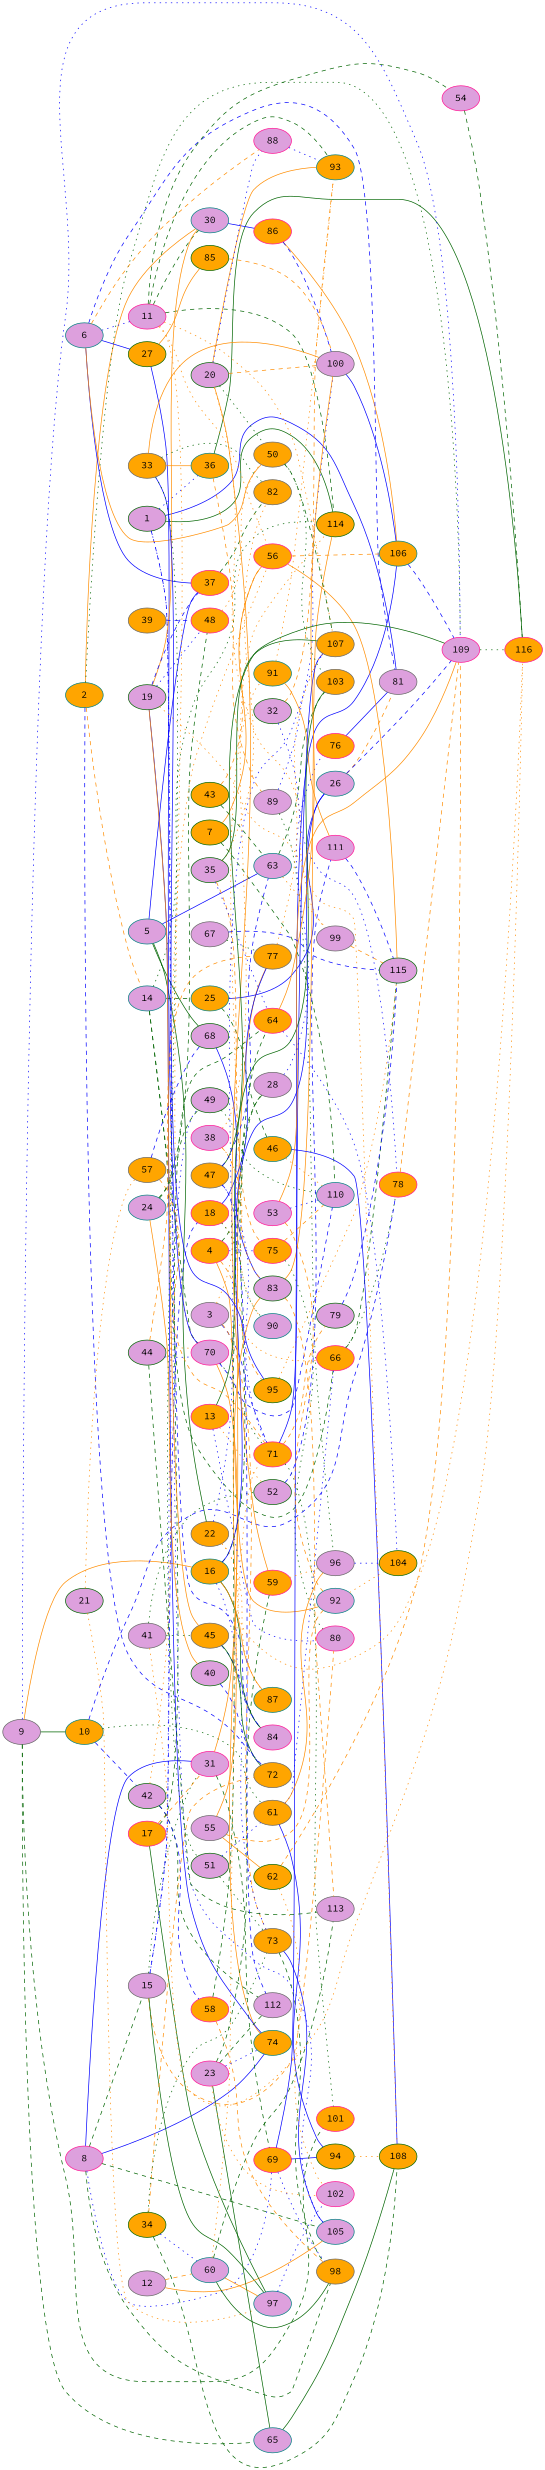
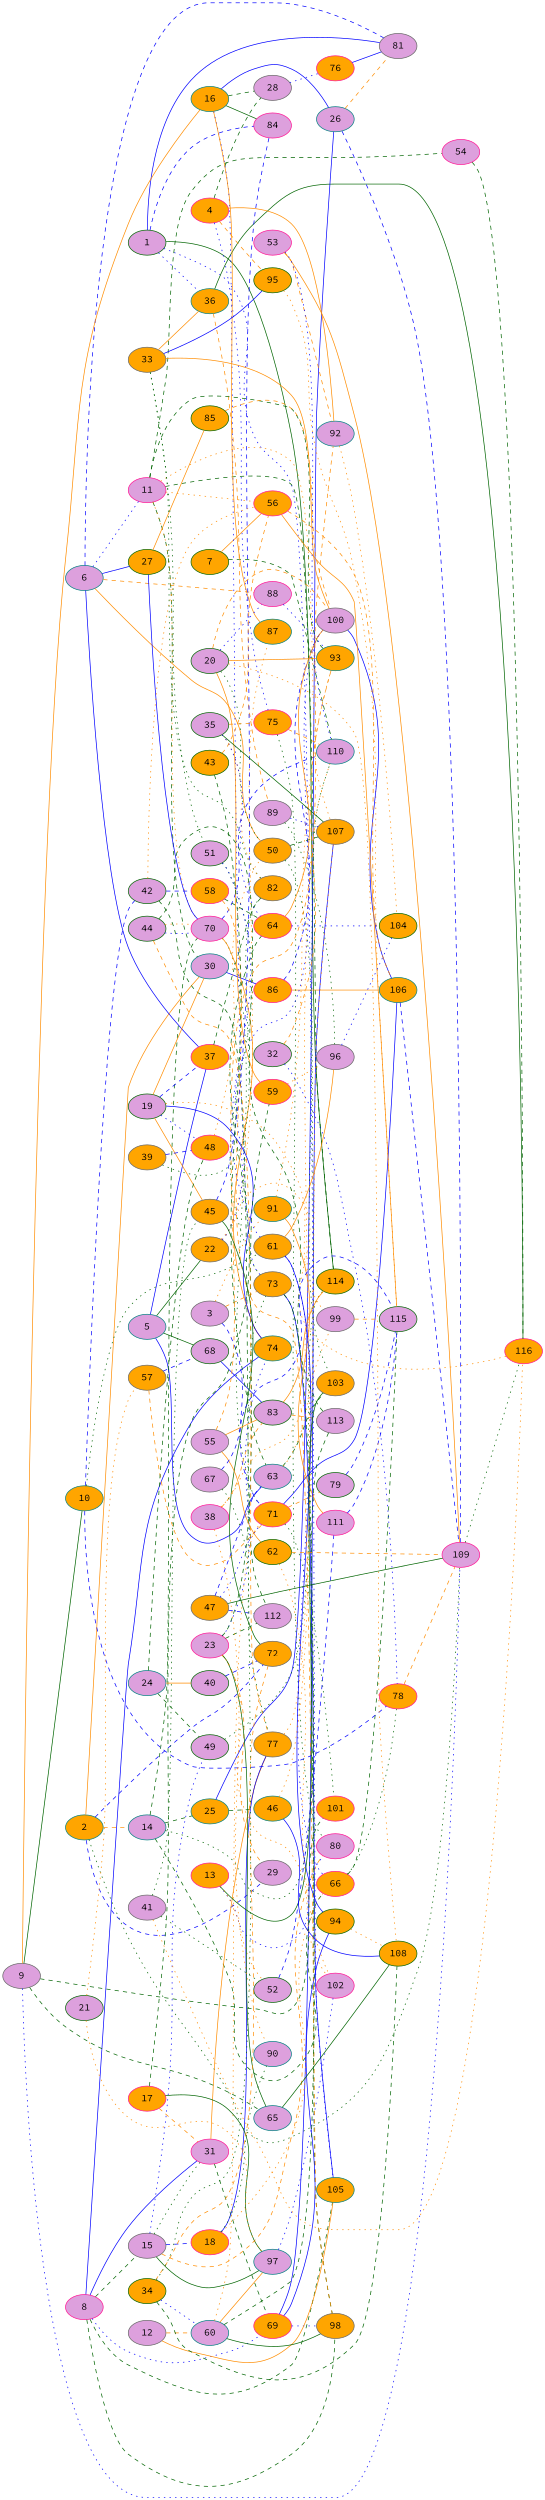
none -> (249, 1068)
none -> (273, 1873)
(335, 2232) -> (335, 2190)
